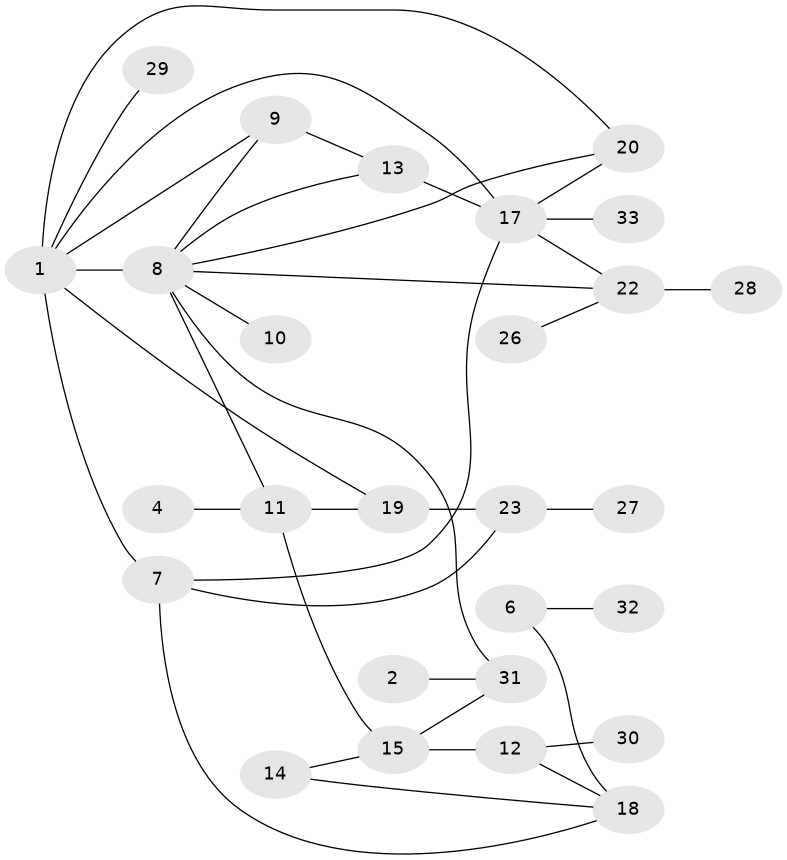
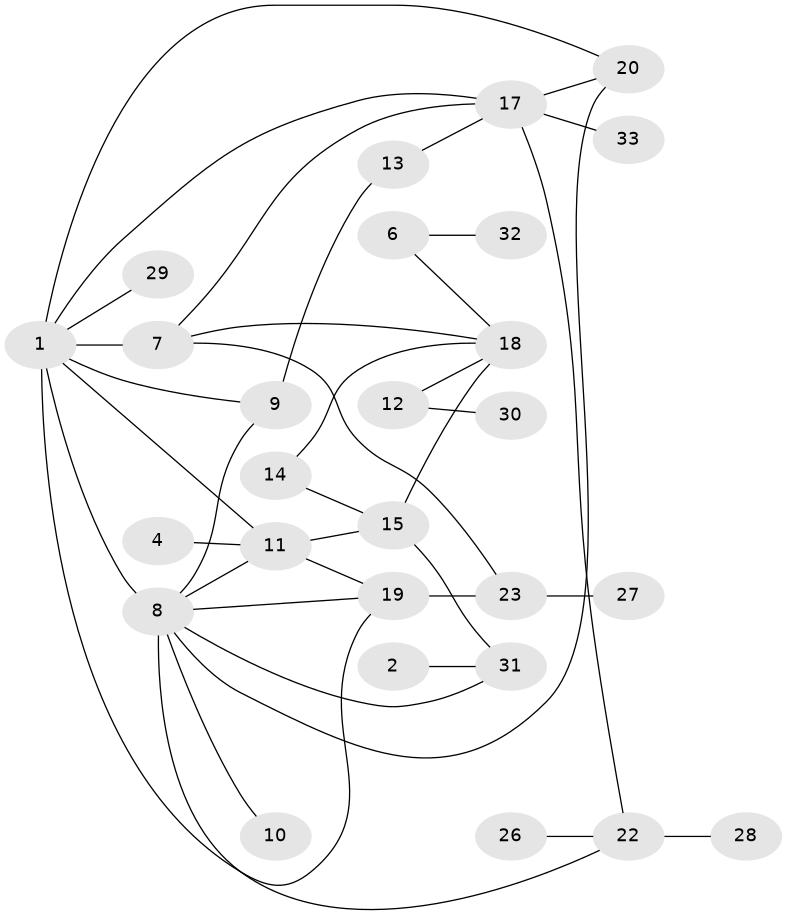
(264, 201) -> (276, 604)
none -> (158, 446)
(452, 750) -> (443, 431)
